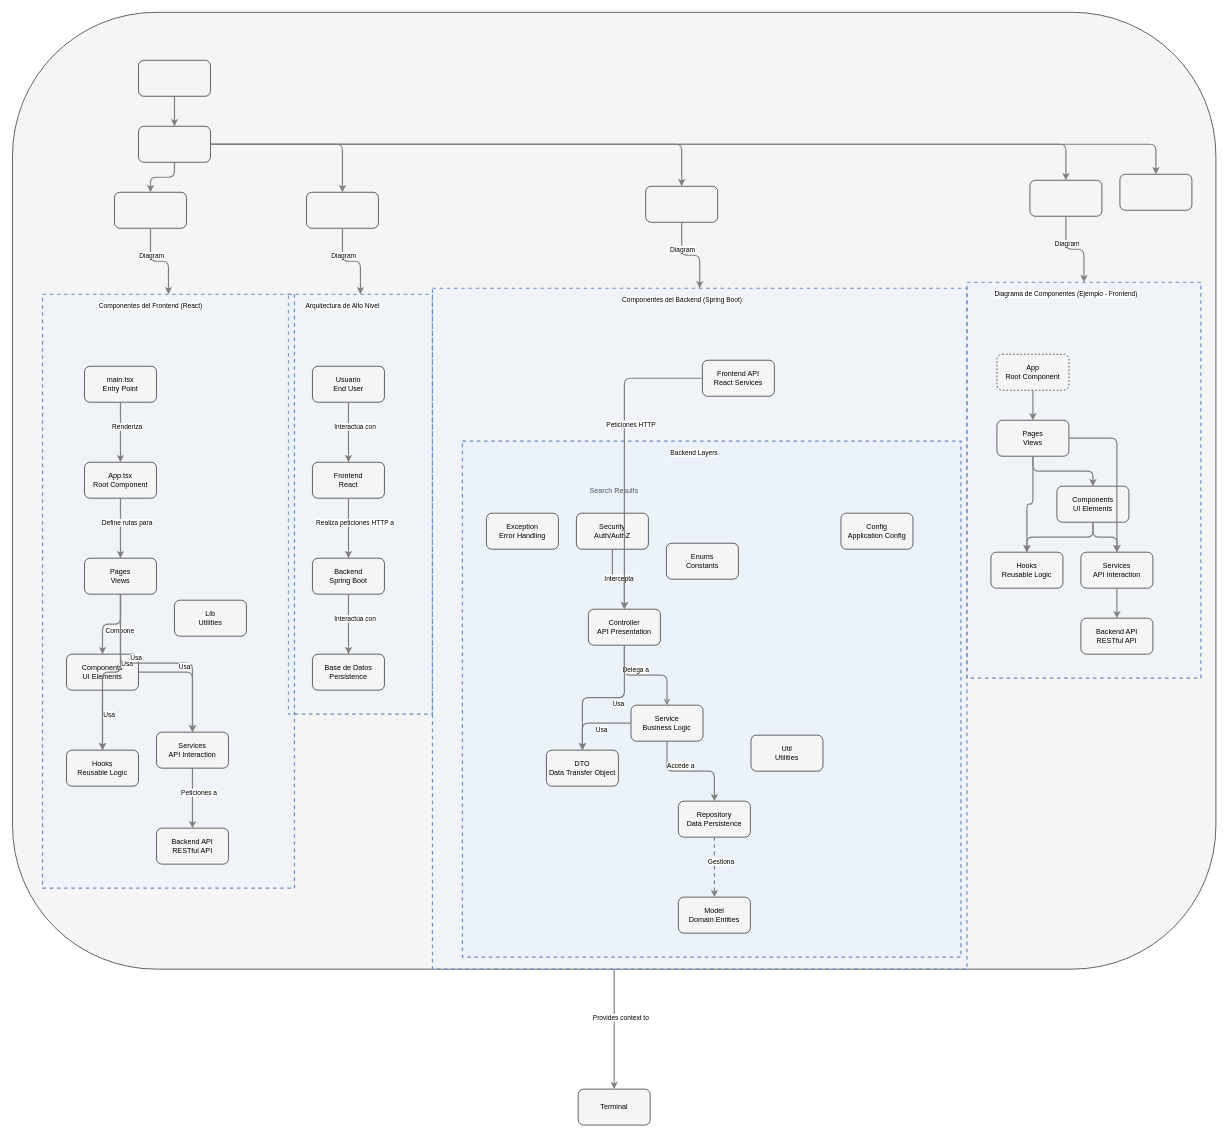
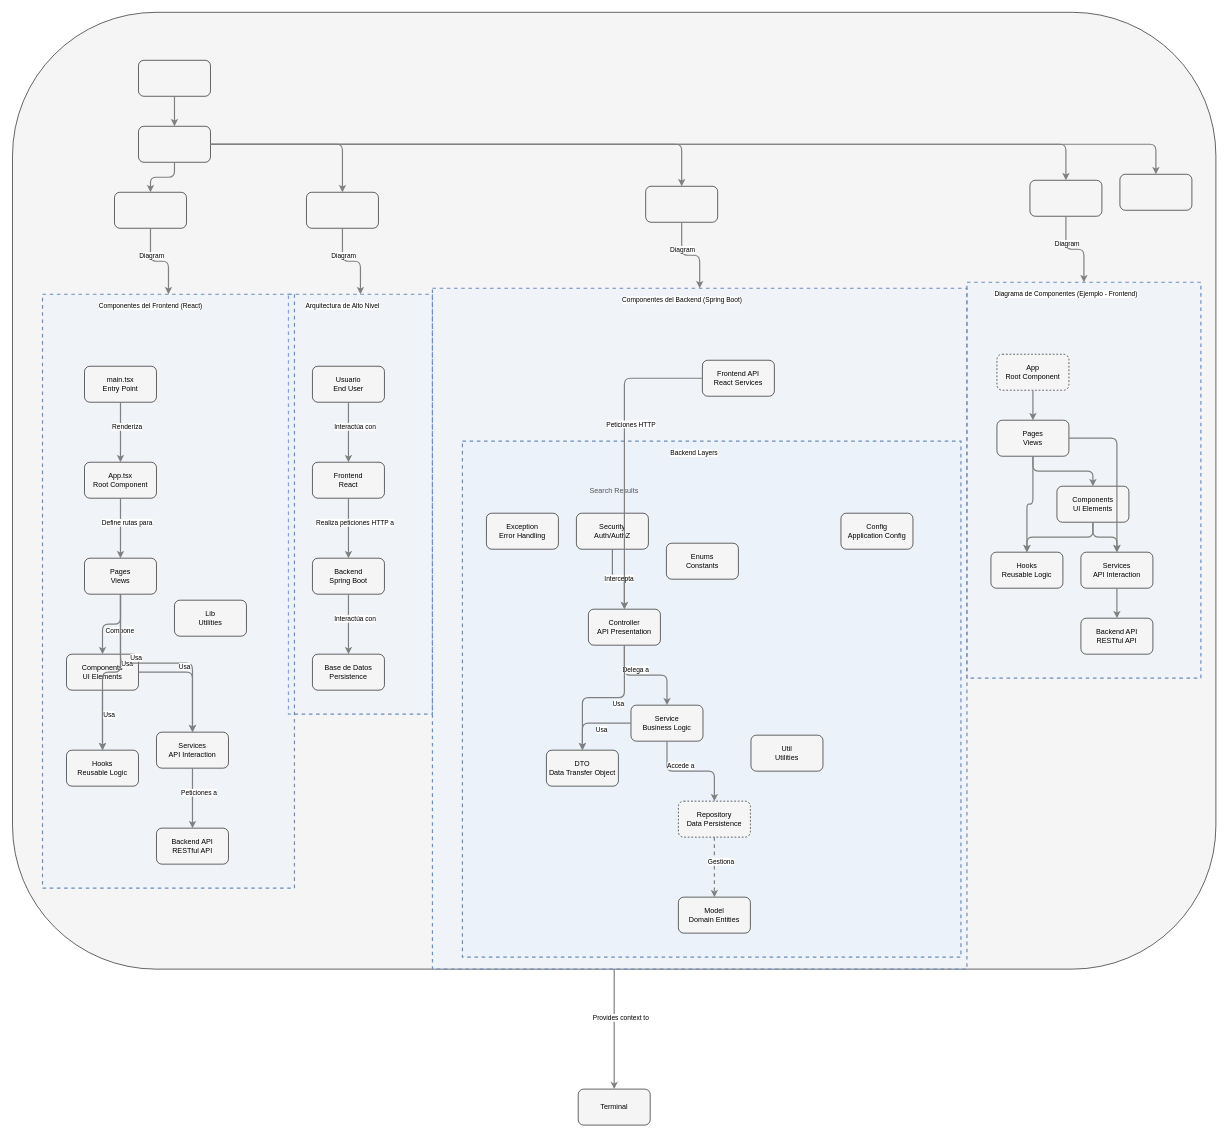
(667, 699) -> (667, 698)
(714, 819) -> (714, 819)
